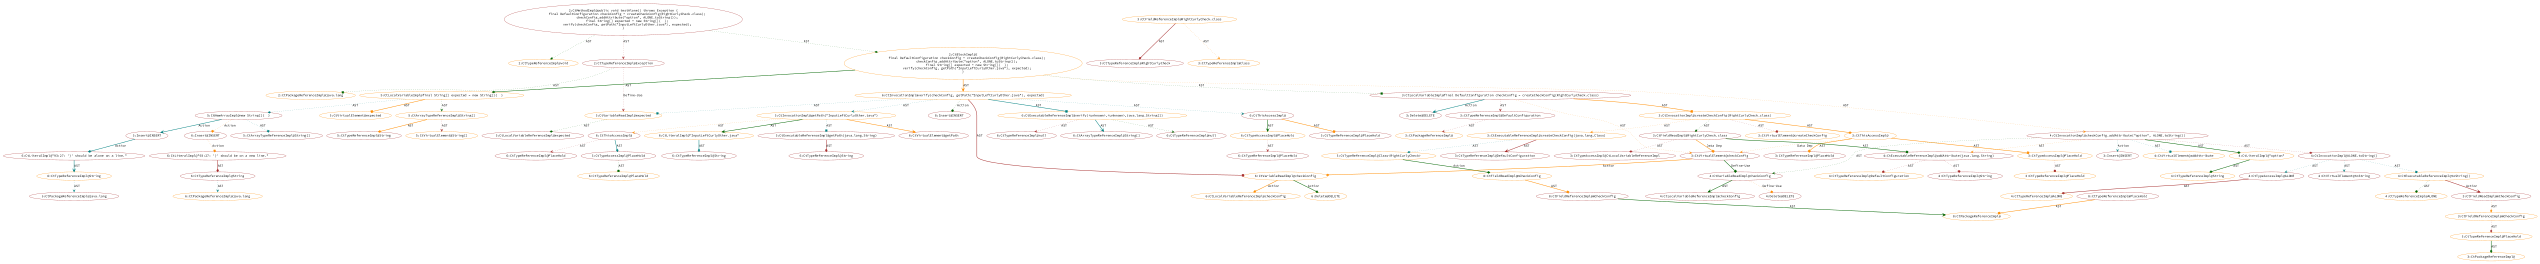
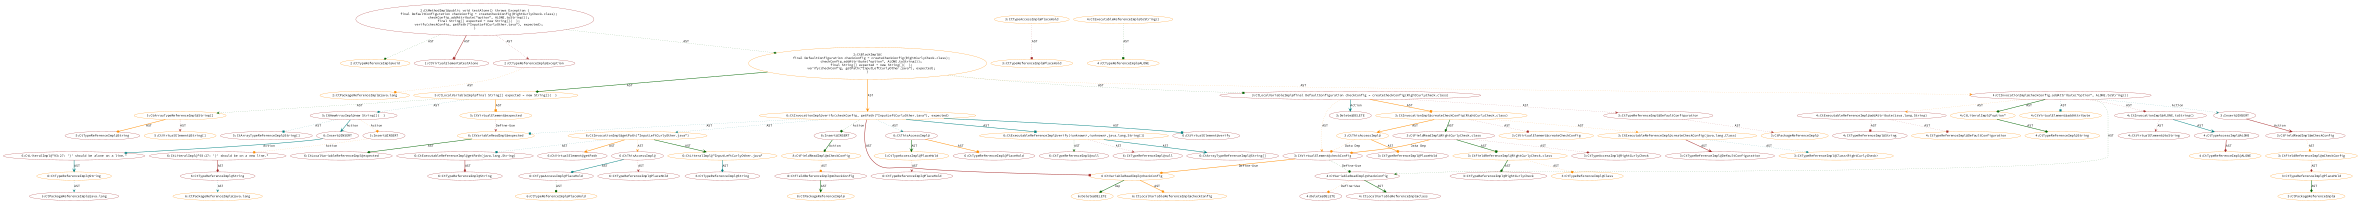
(1158, 40) -> (1505, 165)
(1201, 40) -> (1548, 166)
none -> (451, 63)
(623, 88) -> (496, 124)
(481, 90) -> (462, 84)
(580, 125) -> (421, 145)
(1704, 125) -> (1448, 124)
(1797, 126) -> (1407, 126)
none -> (1206, 136)
(1797, 144) -> (1344, 145)
(1829, 144) -> (1476, 145)
(1704, 145) -> (1394, 148)
(1959, 145) -> none
(1615, 156) -> (1616, 156)
(1729, 165) -> (1339, 165)
(2344, 165) -> (2158, 125)
(1445, 166) -> (829, 145)
(1609, 166) -> (1248, 166)
(2309, 166) -> (2193, 125)
(2388, 166) -> none
(1274, 186) -> (1157, 186)
(1314, 186) -> (1118, 186)
(1546, 186) -> (821, 165)
(2462, 186) -> (2268, 125)
(1700, 196) -> (1393, 196)
(2118, 196) -> none
